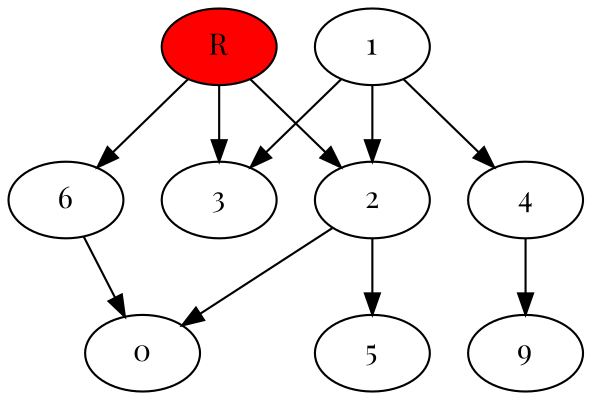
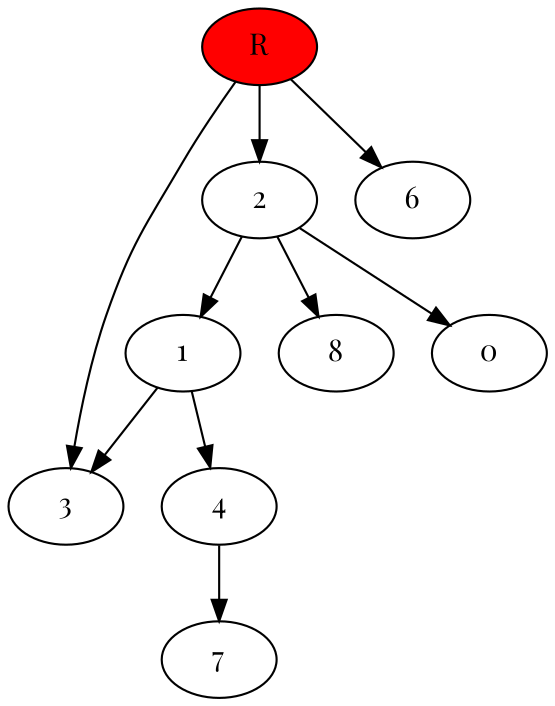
(372, 113) -> (226, 267)
(99, 267) -> none
(372, 353) -> (336, 353)
(526, 353) -> (219, 660)
